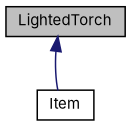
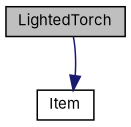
(56, 71) -> (75, 56)
